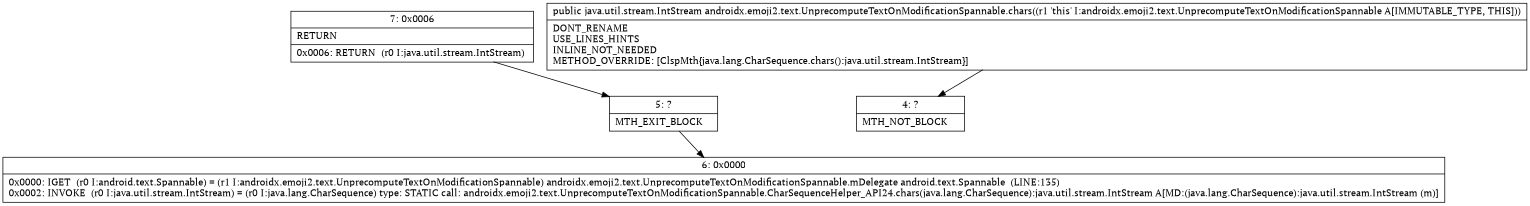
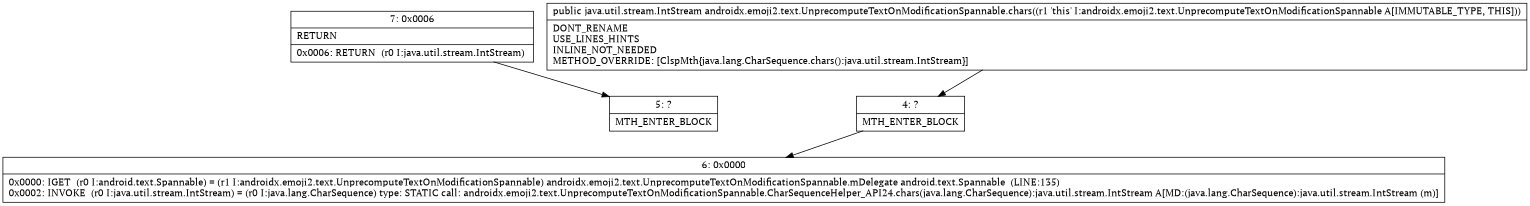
(659, 122) -> (664, 122)
(905, 122) -> (911, 122)
(689, 142) -> (828, 143)
